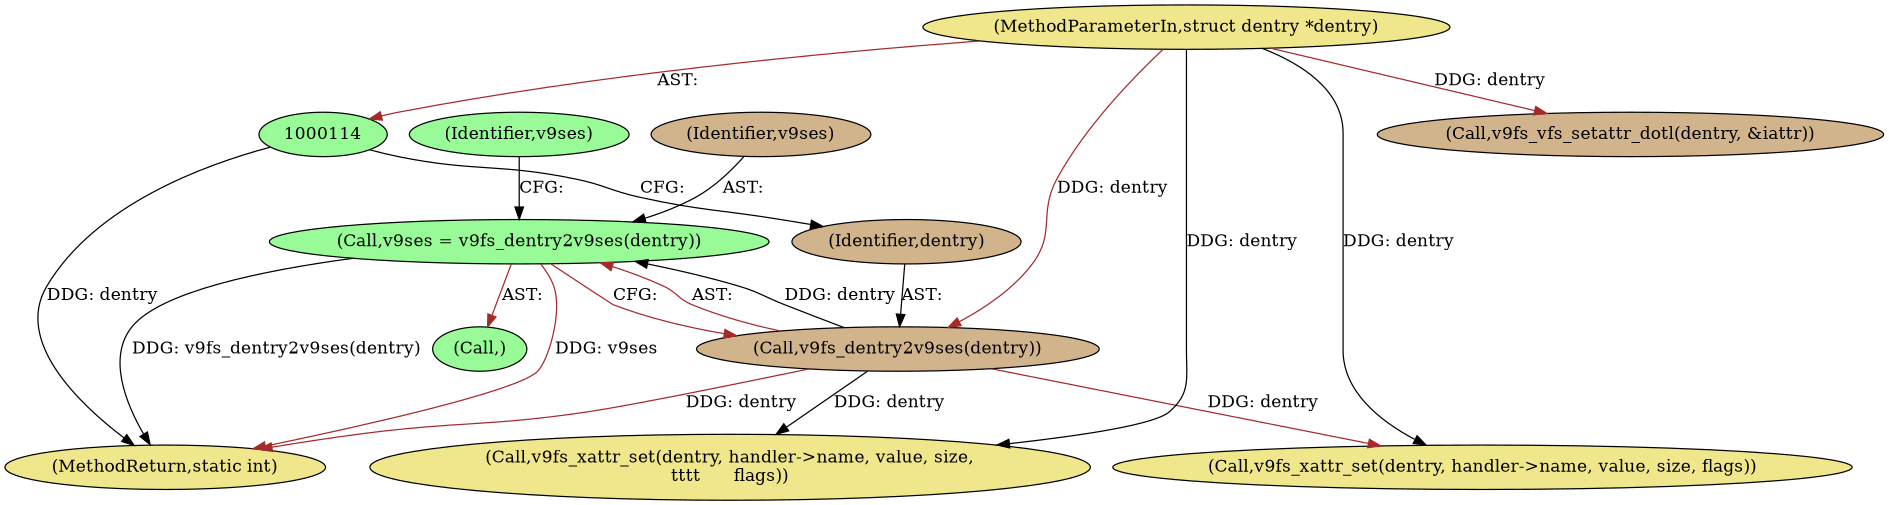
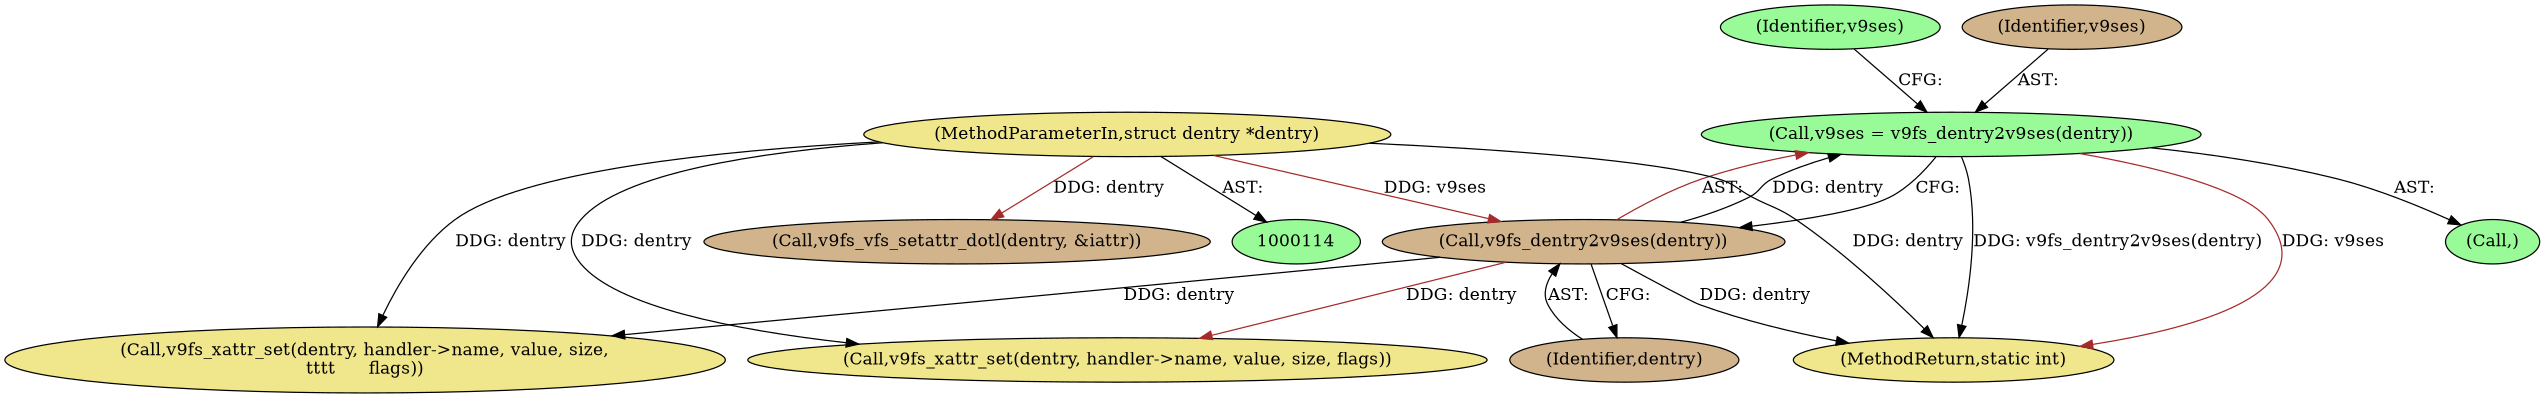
(680, 70) -> (1209, 186)
(591, 183) -> (1602, 295)
(1113, 188) -> (1436, 188)
(72, 253) -> (1672, 169)
(502, 290) -> (2303, 171)
(632, 311) -> (1852, 210)
(542, 418) -> (1725, 313)
